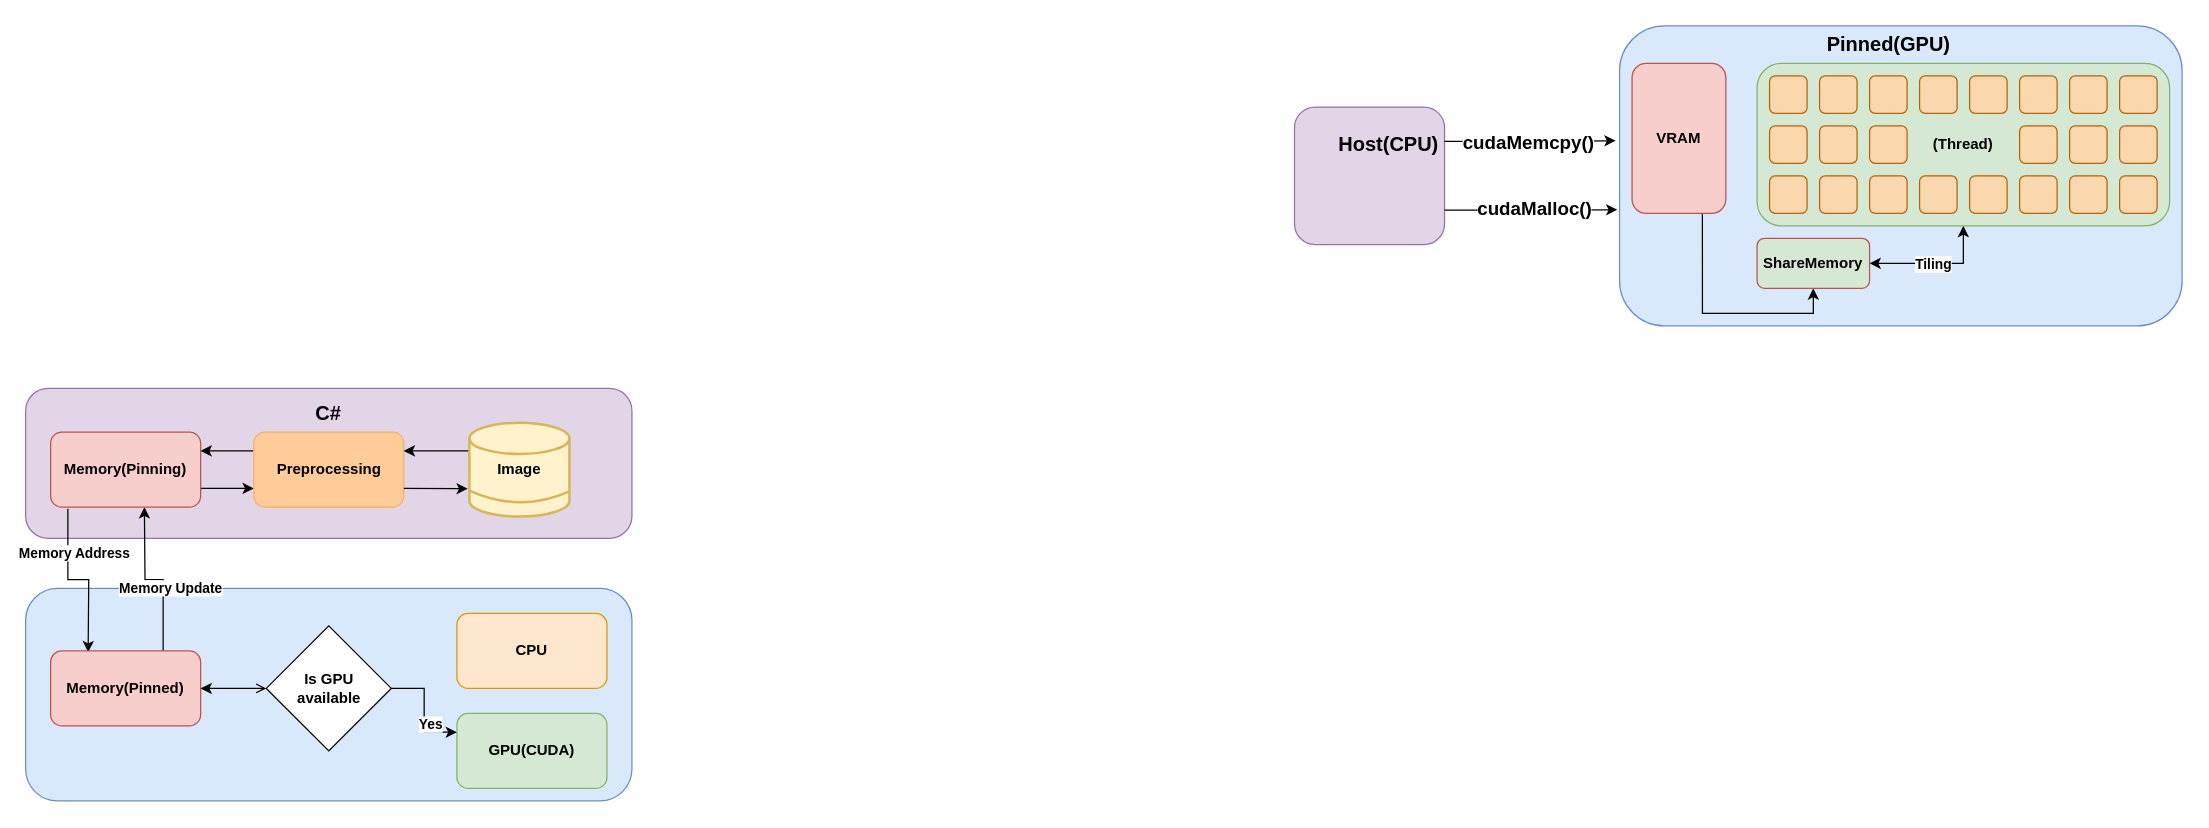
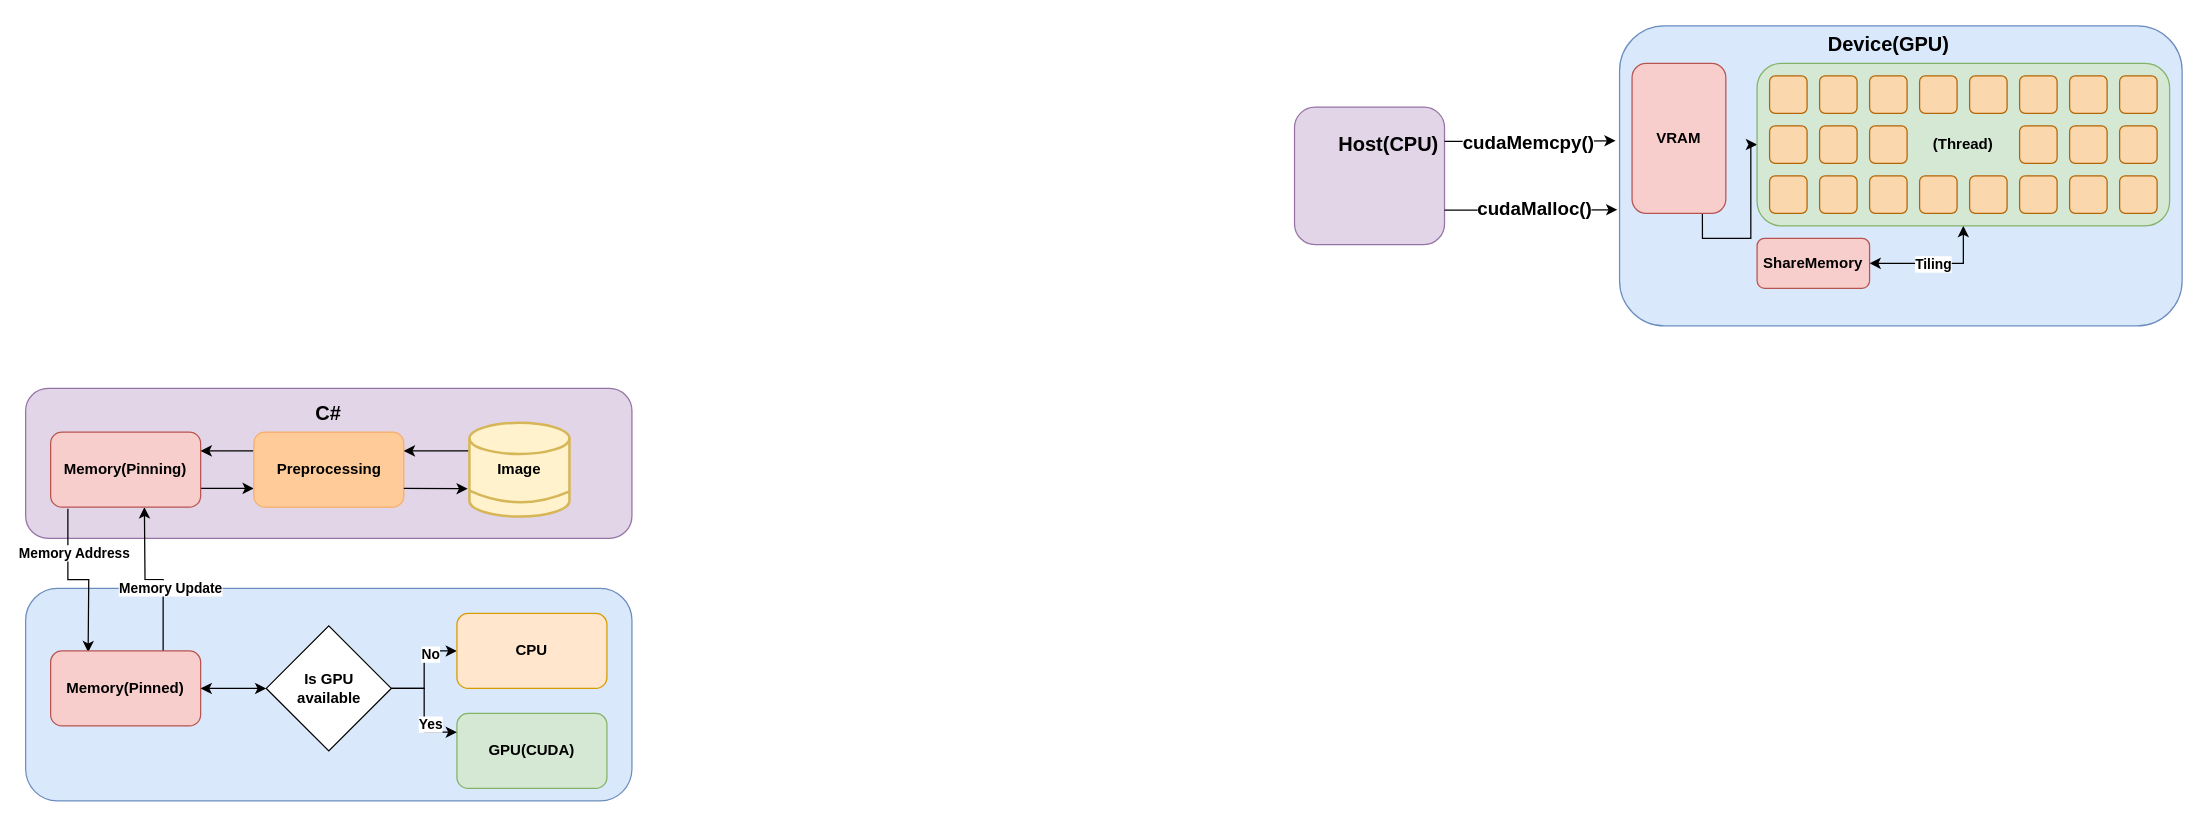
(1889, 44) -> (1889, 44)
(1813, 263) -> (1813, 263)
(1727, 313) -> (1751, 216)
none -> (424, 657)
(258, 688) -> (256, 688)
